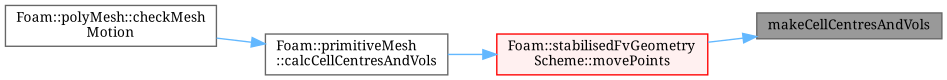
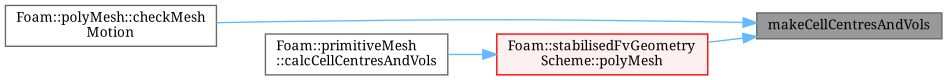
(234, 40) -> (480, 20)
(602, 54) -> (602, 54)
